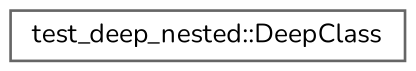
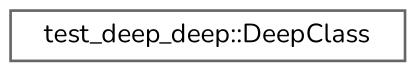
(208, 36) -> (208, 36)
